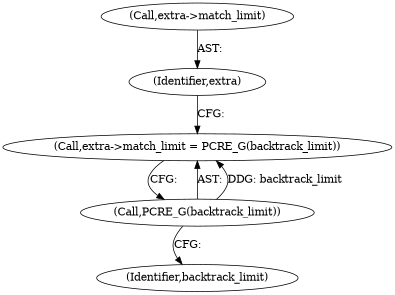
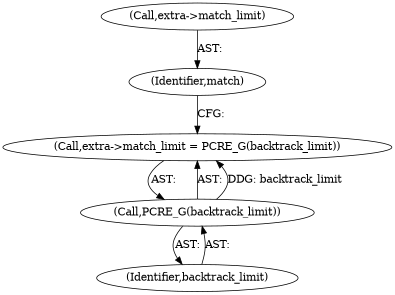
(197, 82) -> (197, 82)
(165, 180) -> (165, 180)
(189, 245) -> (189, 245)
none -> (205, 249)
